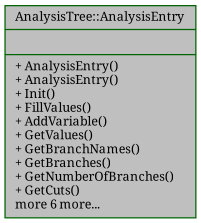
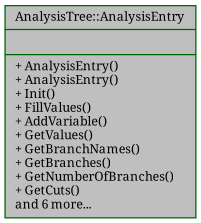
(58, 205) -> (53, 205)
